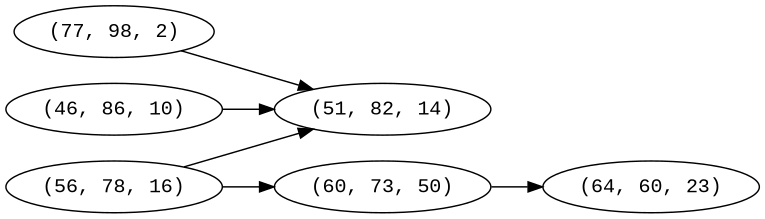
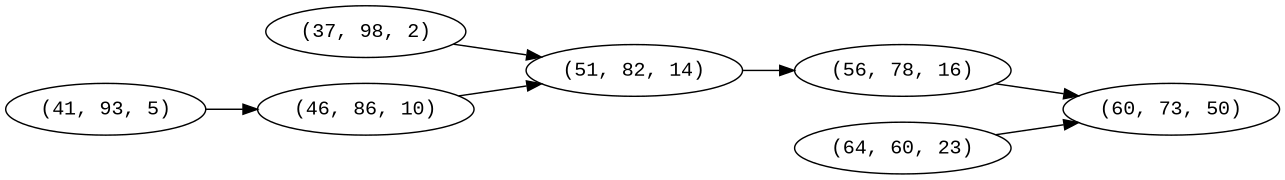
(114, 32) -> (366, 32)
none -> (106, 109)
(242, 150) -> (761, 70)
(510, 187) -> (1030, 130)
